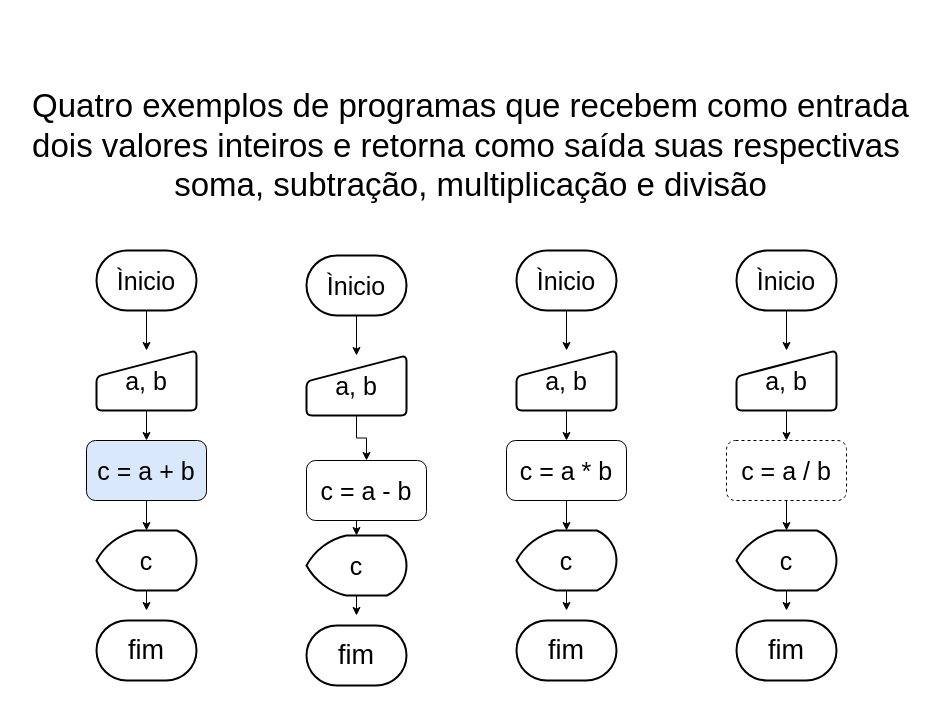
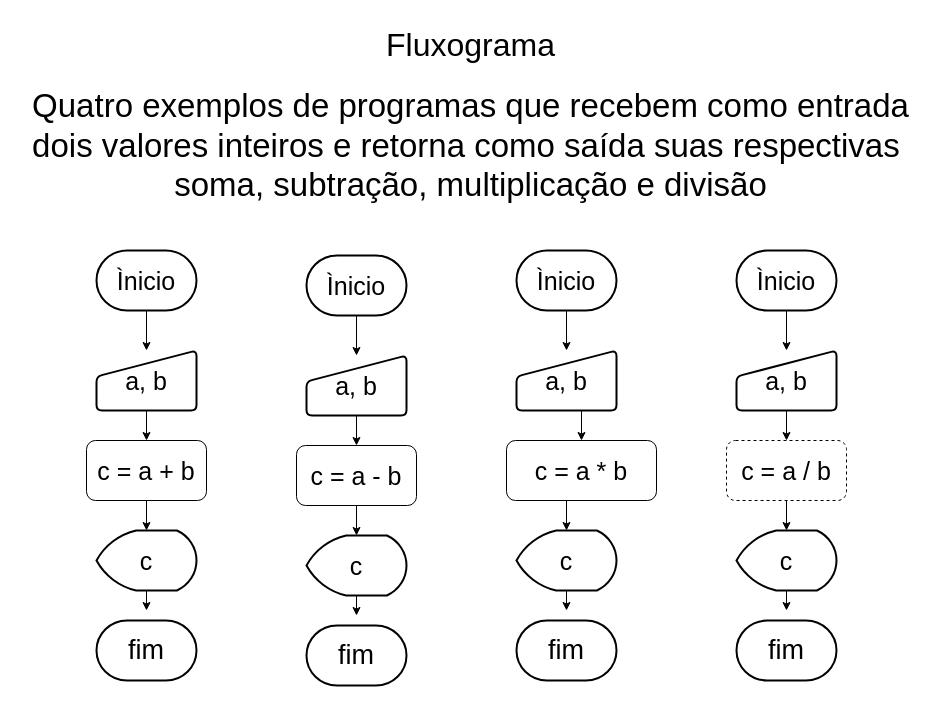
none -> (471, 46)
(147, 471) -> (147, 471)
(567, 471) -> (582, 471)
(367, 491) -> (357, 476)
